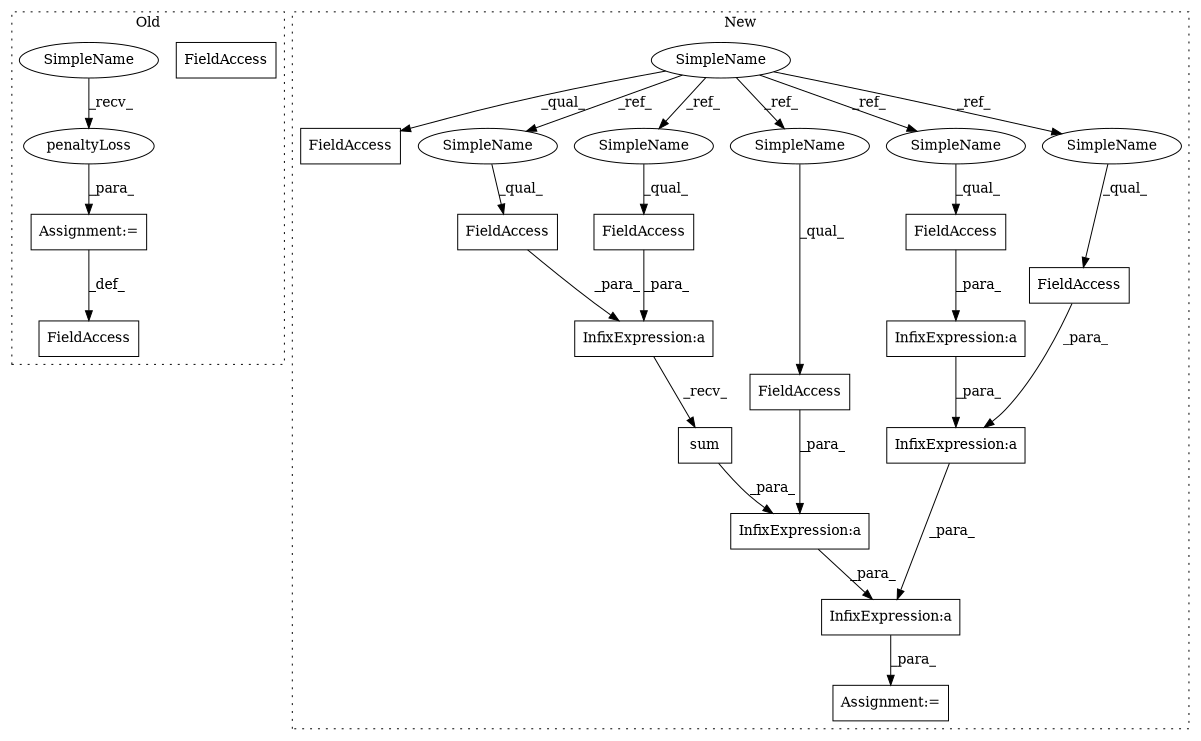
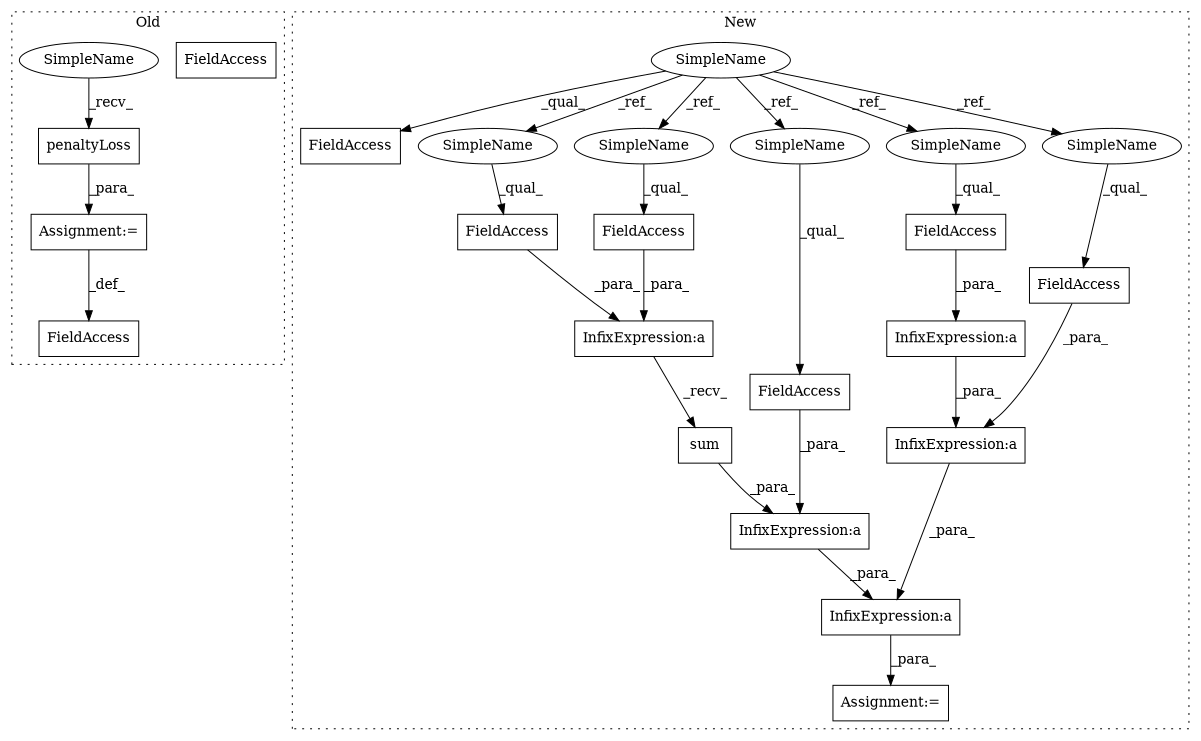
(89, 146) -> (89, 146)
